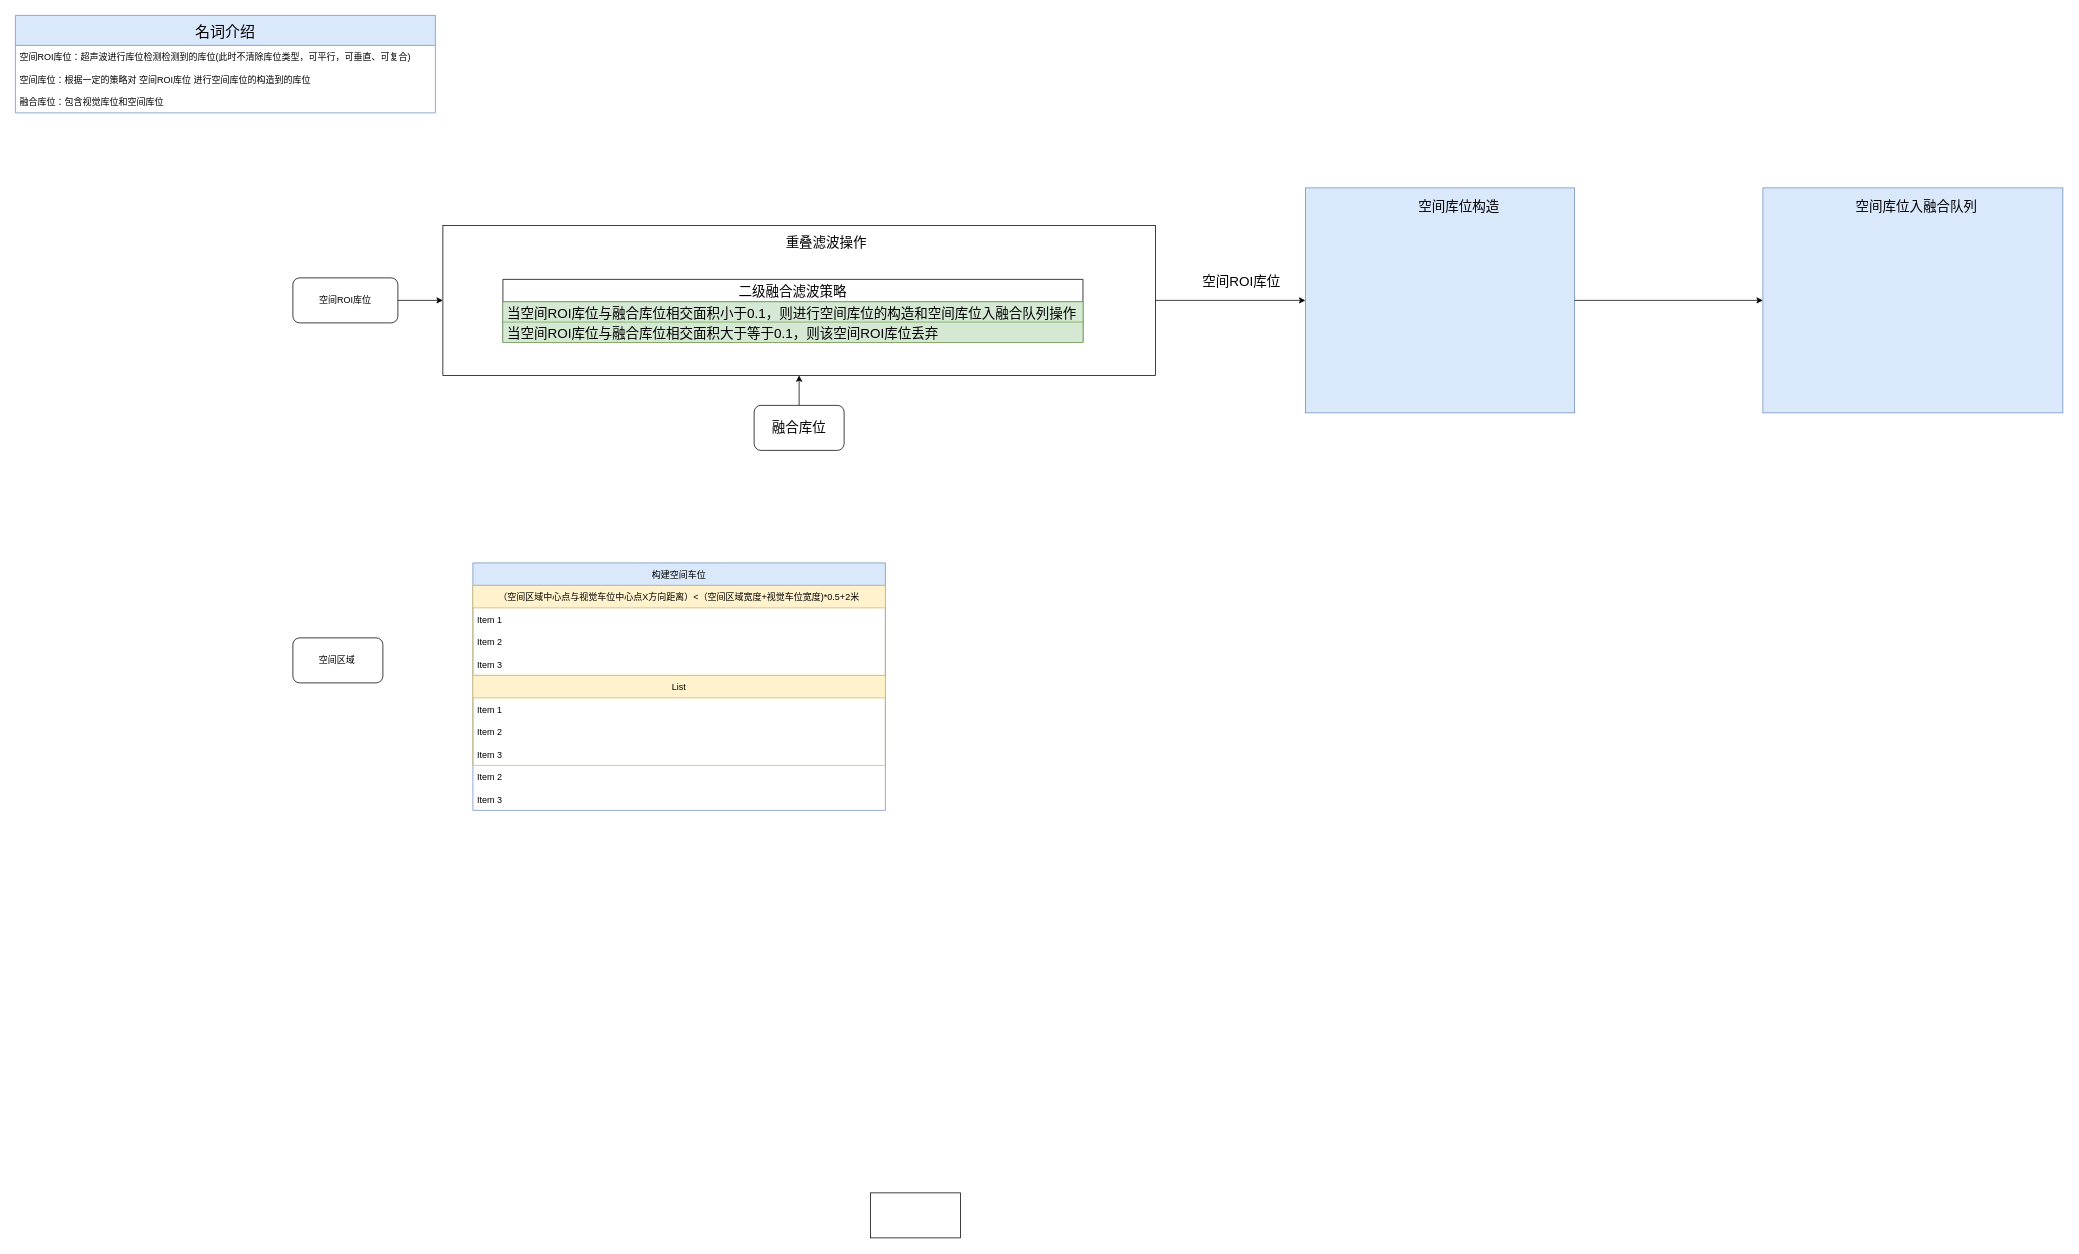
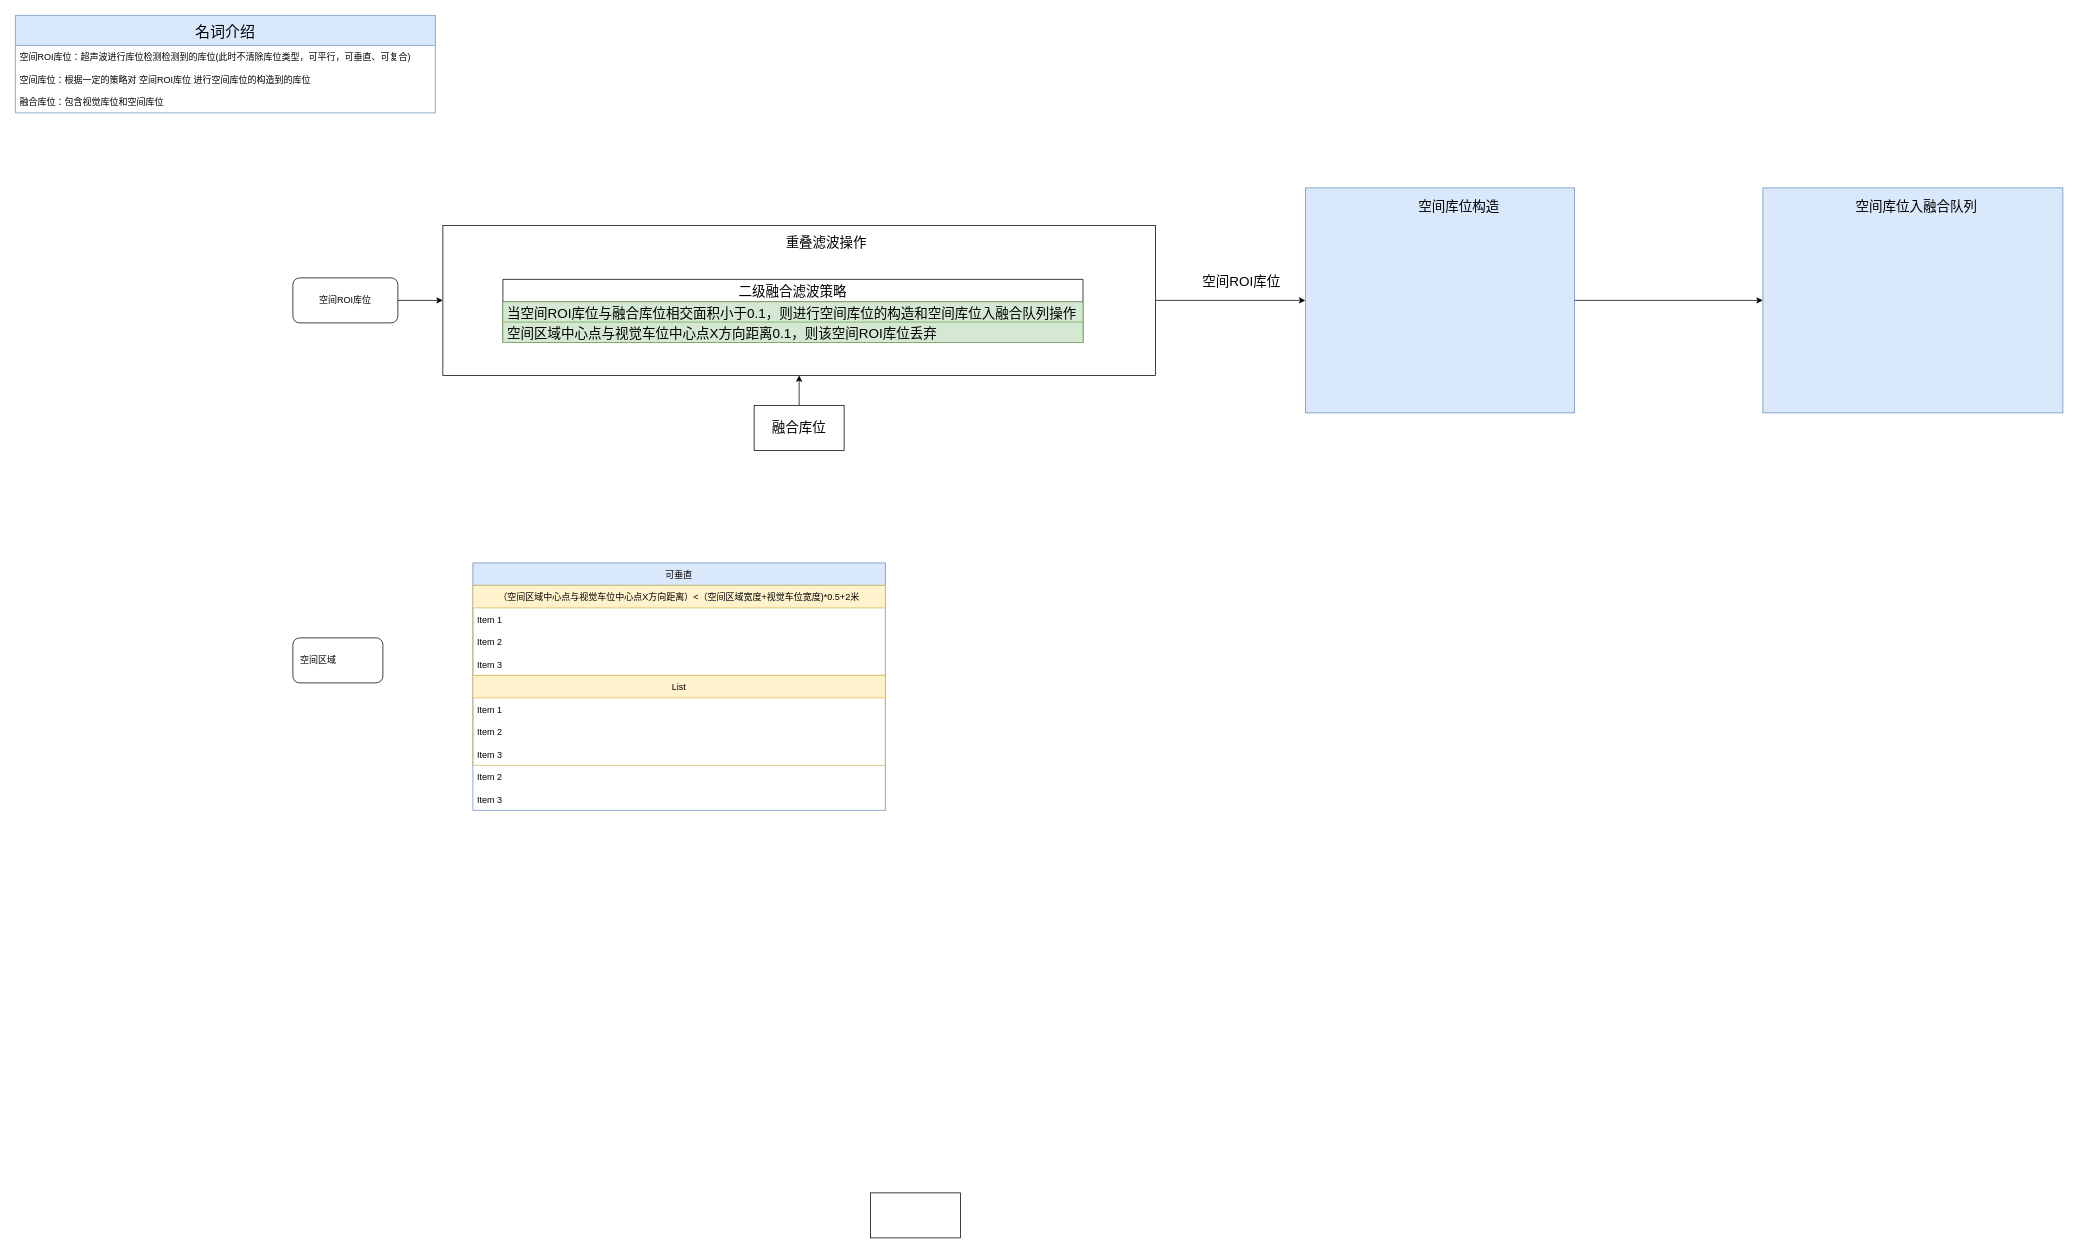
(722, 333) -> (721, 333)
(799, 428) -> (799, 428)
(679, 575) -> (679, 575)
(337, 660) -> (318, 660)
